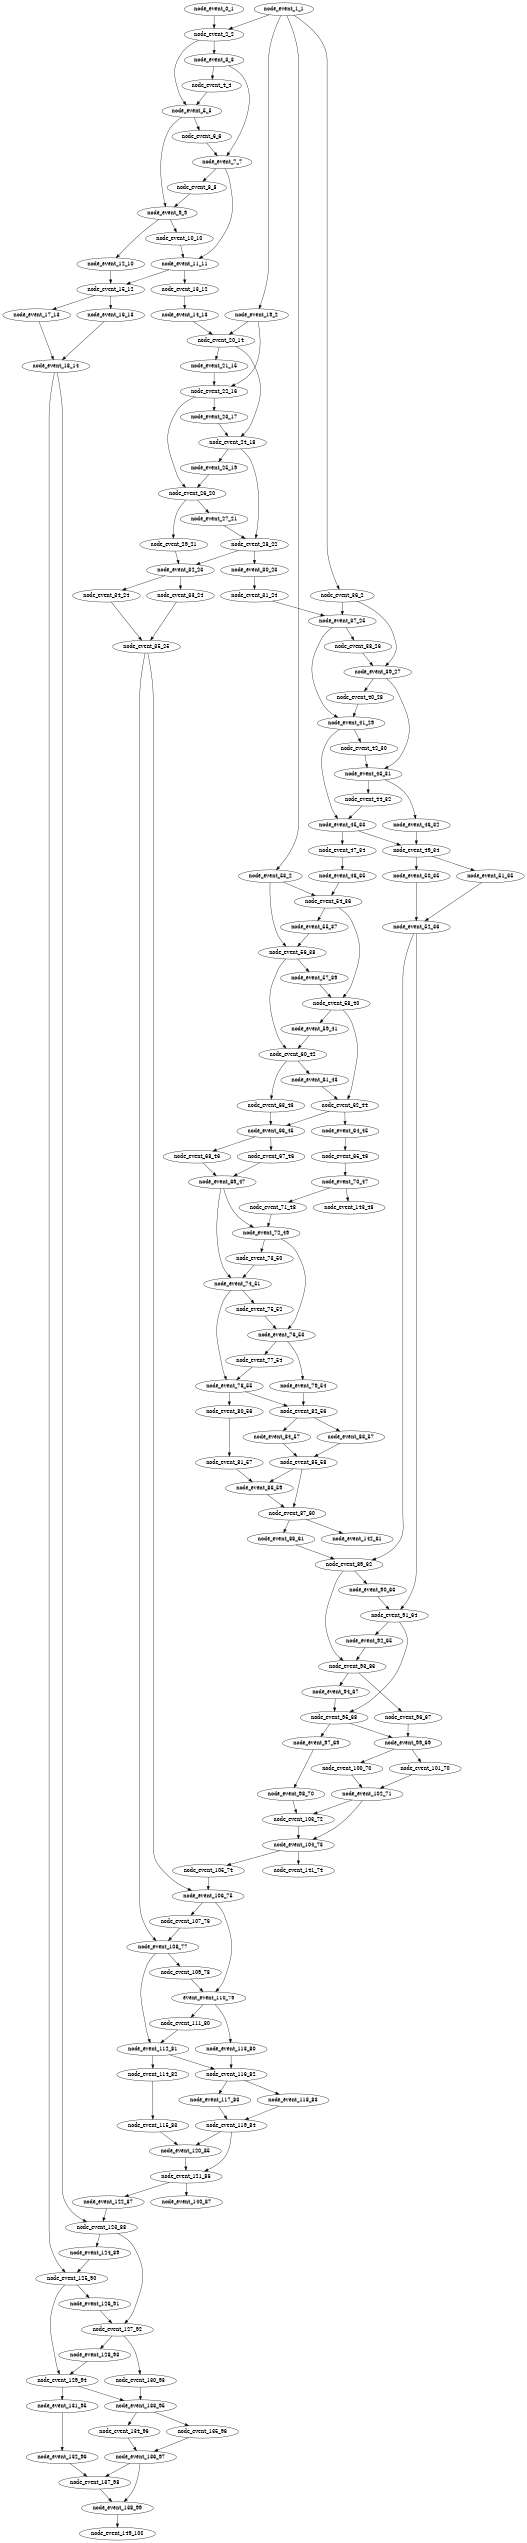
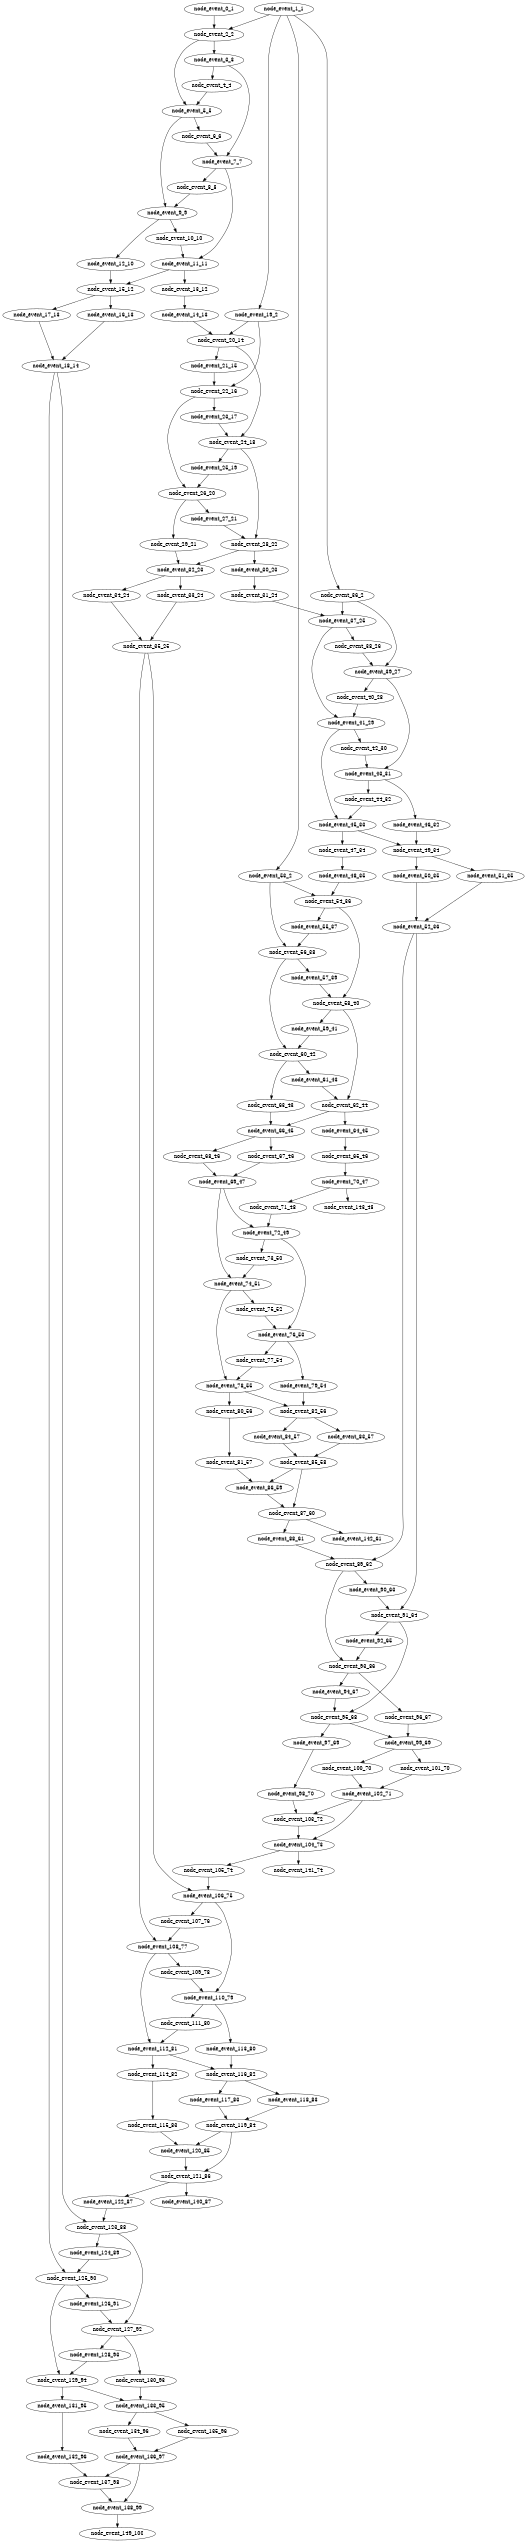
(209, 1998) -> (209, 1998)
